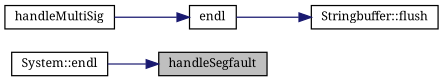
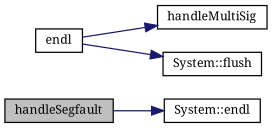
(146, 17) -> (114, 32)
(375, 17) -> (212, 64)
(127, 64) -> (133, 111)
